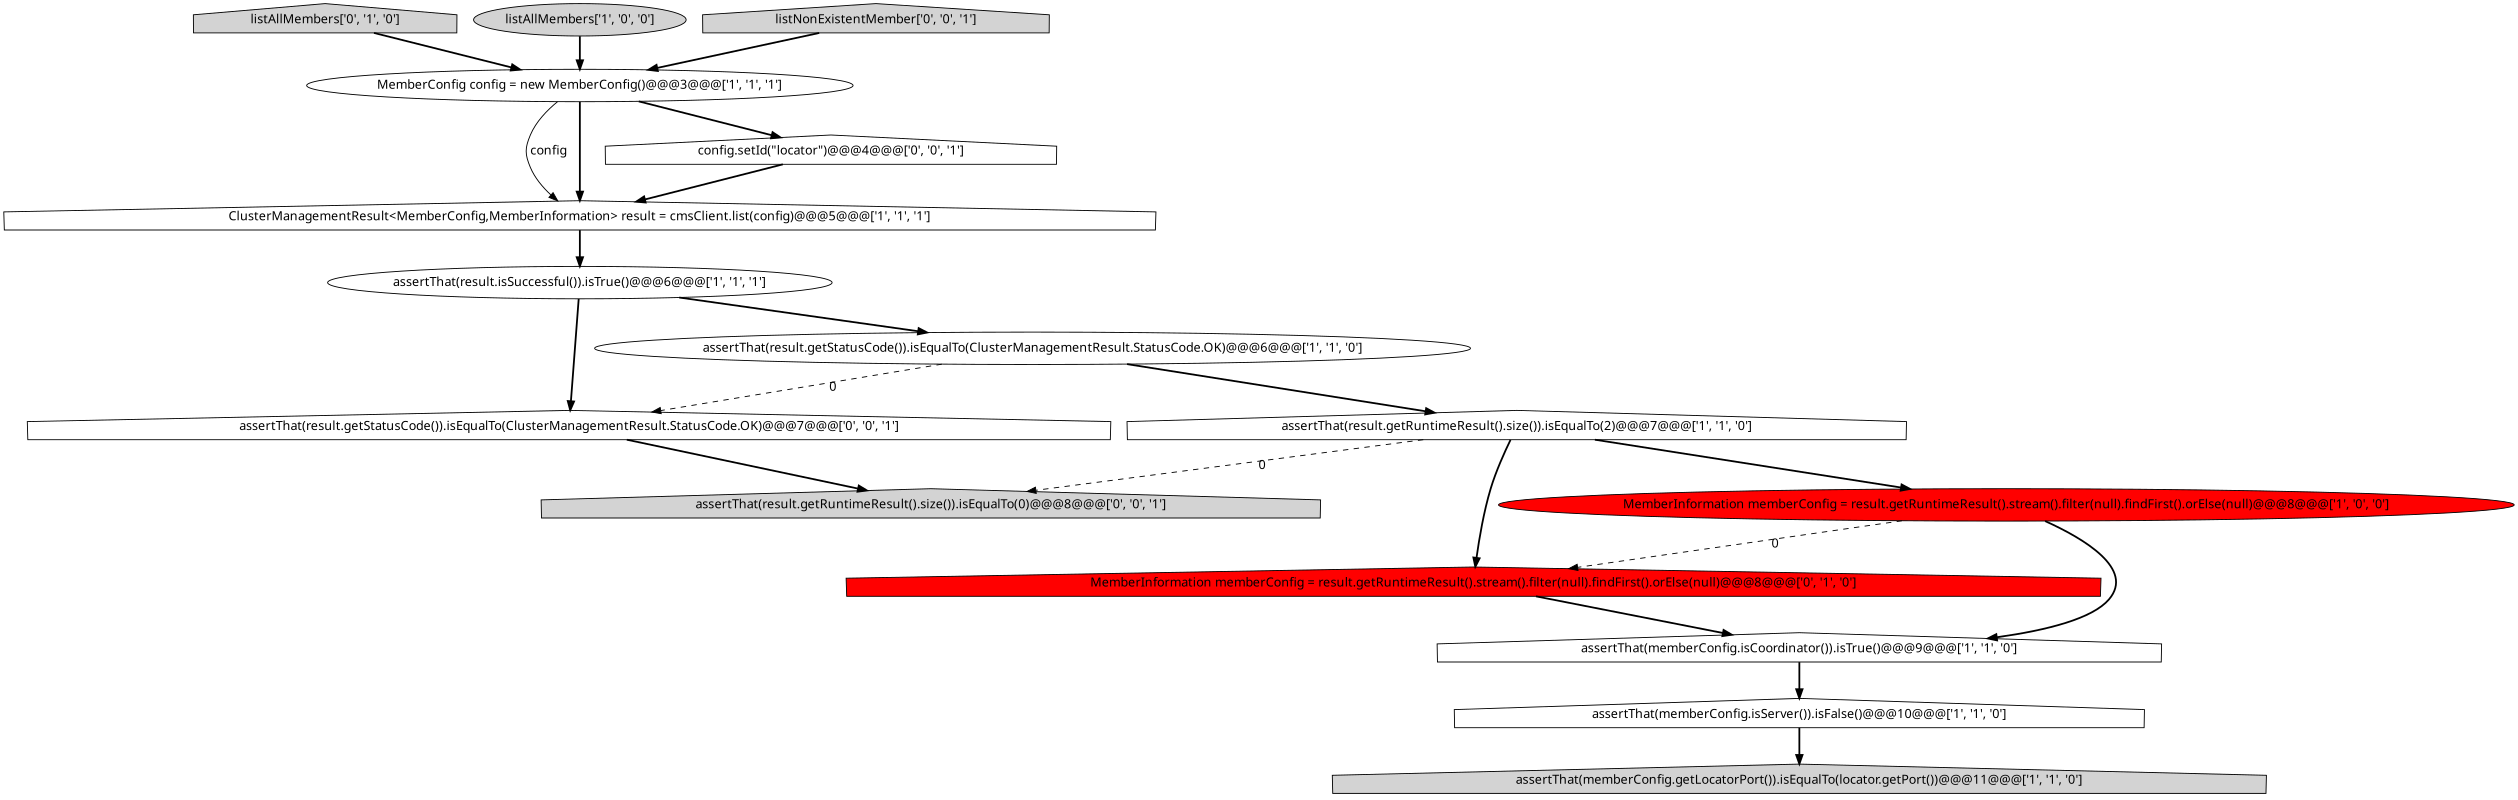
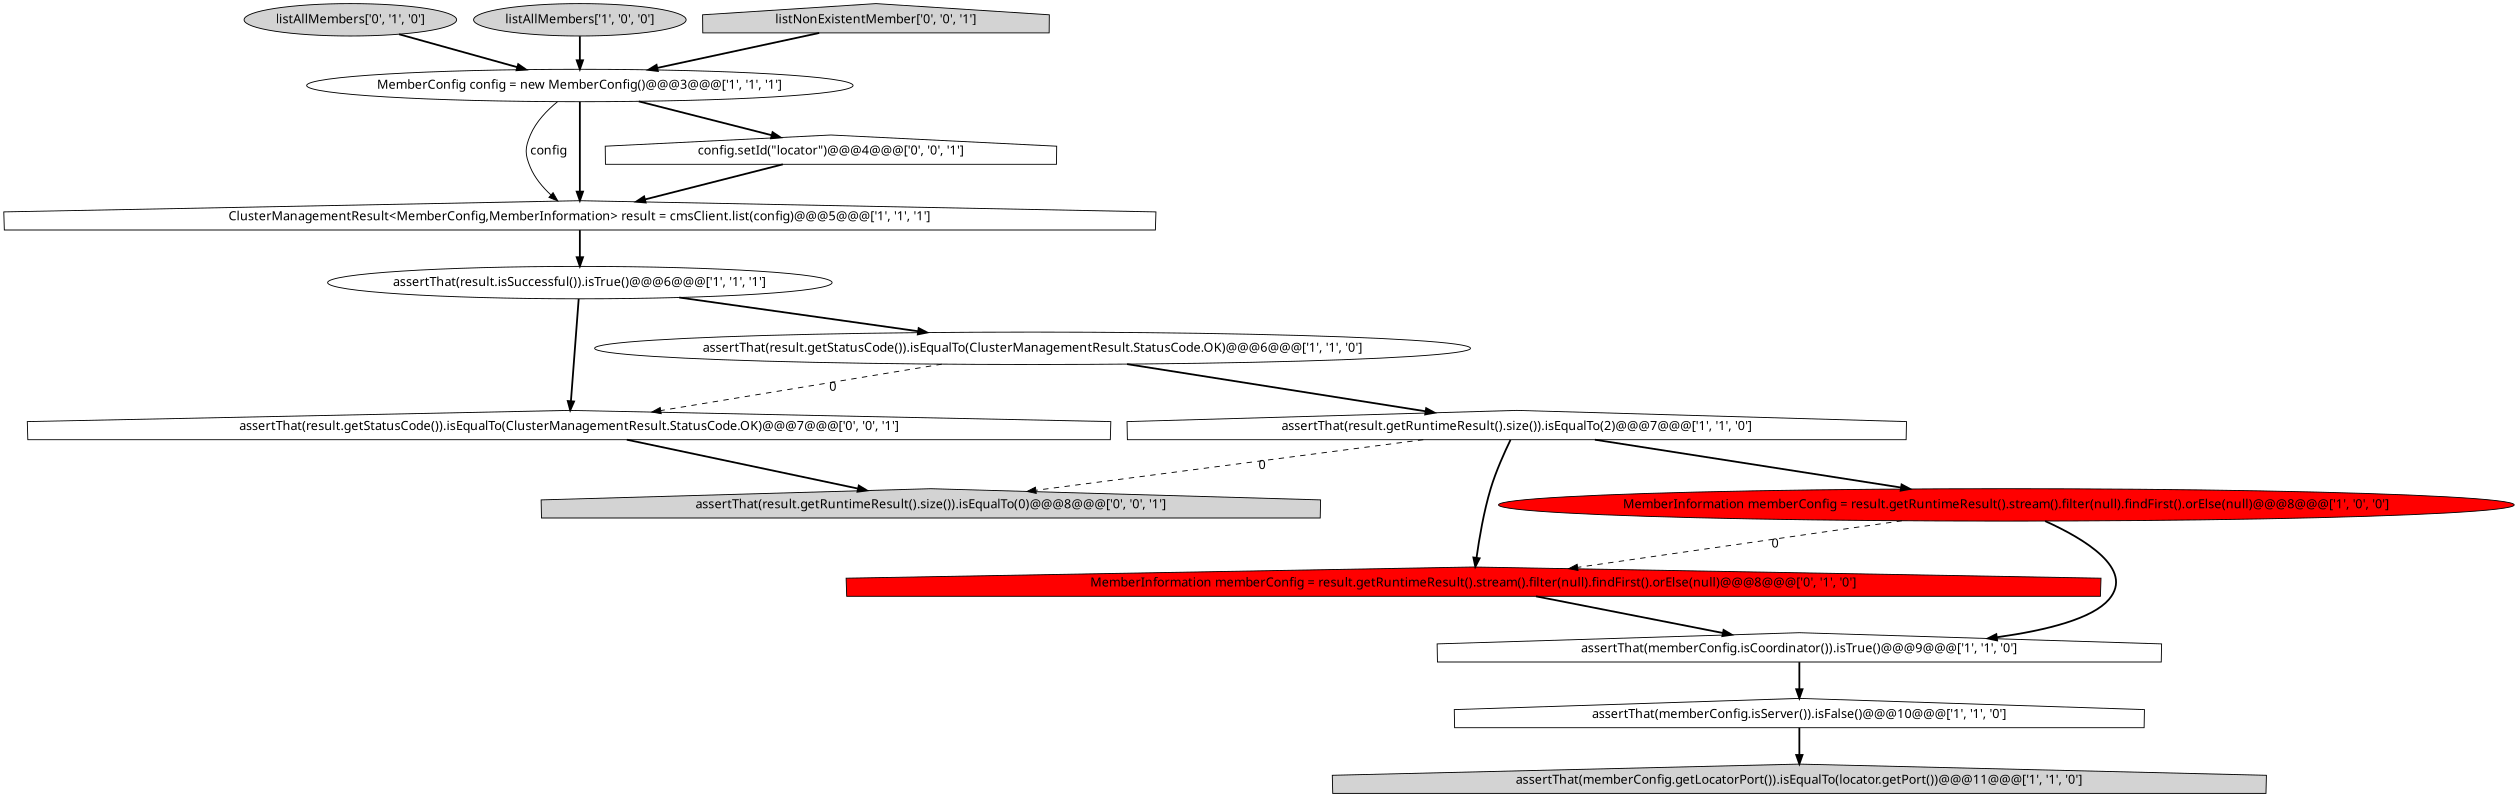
(325, 20) -> (350, 20)
